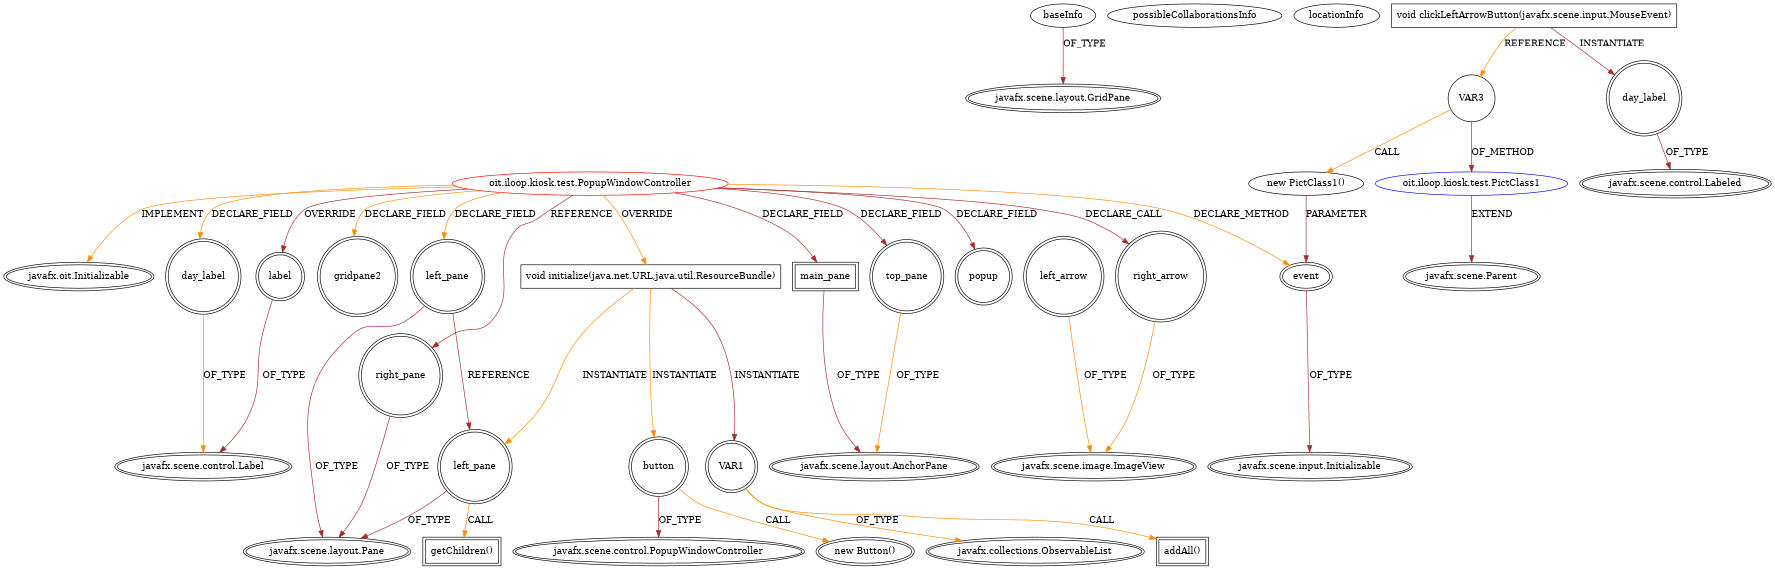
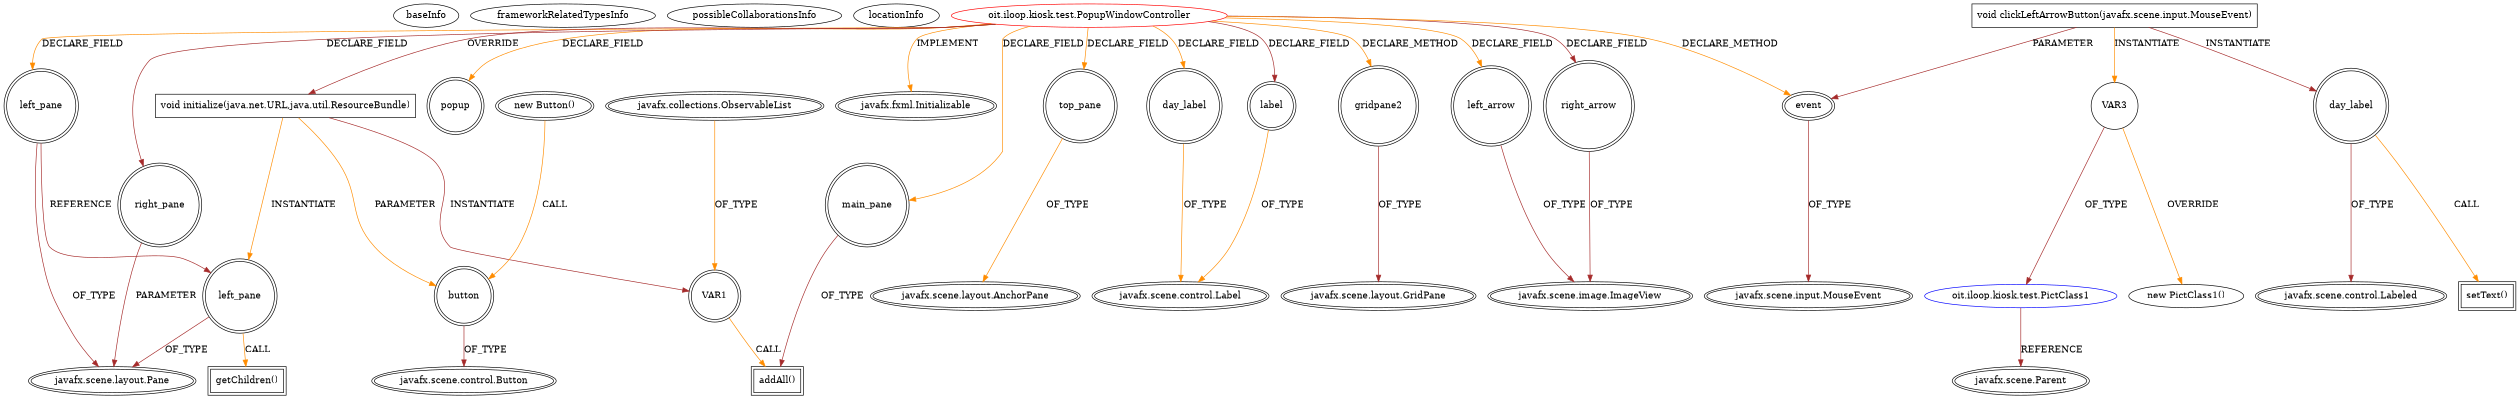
none -> (563, 16)
none -> (1358, 23)
(1535, 44) -> (2147, 44)
(1063, 52) -> (1379, 211)
(1387, 153) -> (2193, 205)
(1503, 153) -> (2106, 205)
(806, 198) -> (1086, 45)
(909, 201) -> (727, 29)
(750, 213) -> (1003, 131)
(330, 215) -> (1309, 44)
(406, 215) -> (1410, 44)
(582, 215) -> (367, 44)
(1124, 215) -> (1607, 44)
(1492, 215) -> (2052, 350)
(626, 225) -> (650, 28)
(1306, 226) -> (1957, 62)
(79, 277) -> (916, 106)
(825, 277) -> (867, 205)
none -> (2487, 296)
(826, 373) -> (804, 295)
(685, 376) -> (405, 205)
(258, 378) -> (1248, 209)
(1078, 381) -> (1527, 216)
(1139, 387) -> (1590, 213)
(408, 467) -> (166, 296)
(1310, 467) -> (1808, 296)
(748, 520) -> (535, 203)
(847, 523) -> (715, 192)
(659, 552) -> (464, 381)
